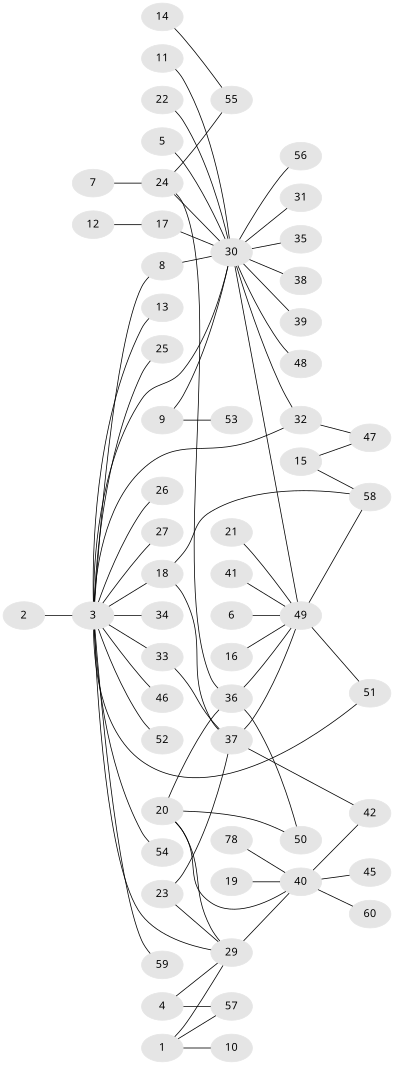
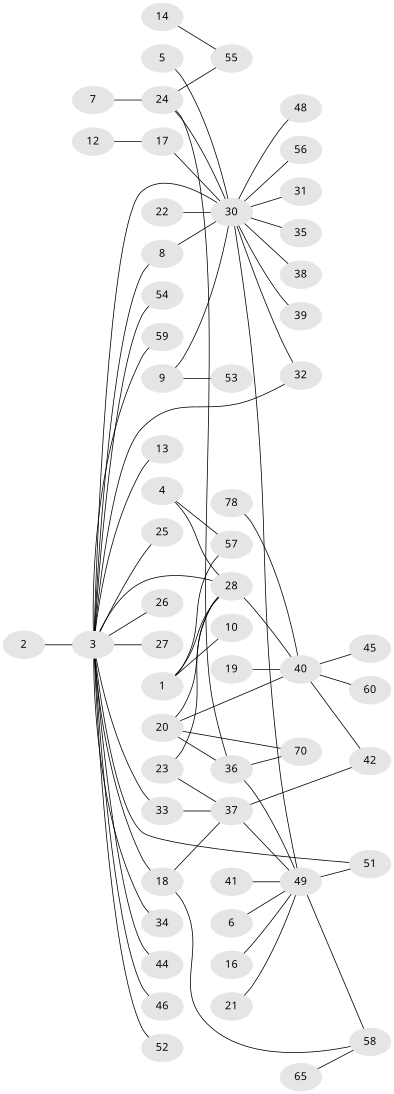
(162, 58) -> none
(370, 438) -> none
(301, 462) -> (301, 1077)
(301, 840) -> (301, 752)
(232, 953) -> (232, 586)
none -> (162, 965)
